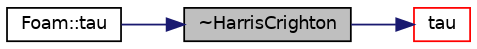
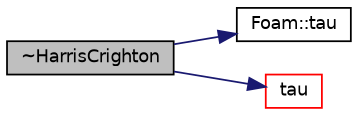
(144, 25) -> (196, 40)
